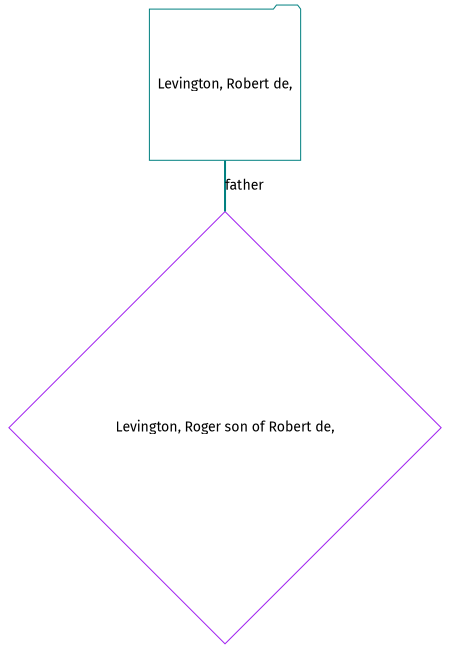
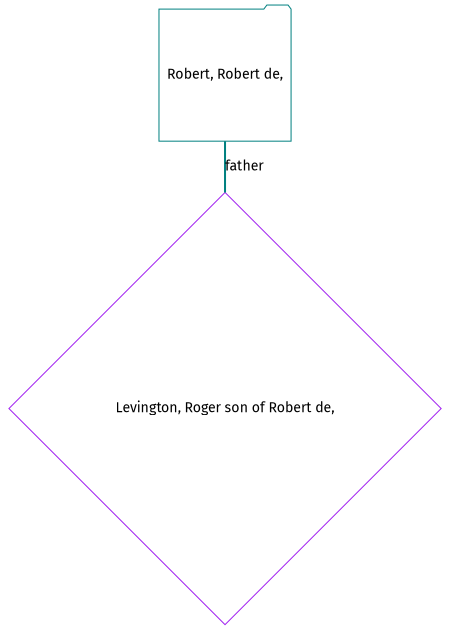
(225, 85) -> (225, 75)
